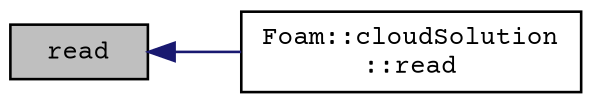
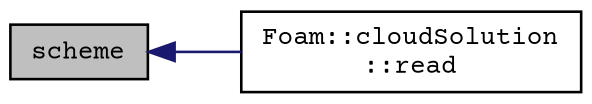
(79, 52) -> (79, 52)
